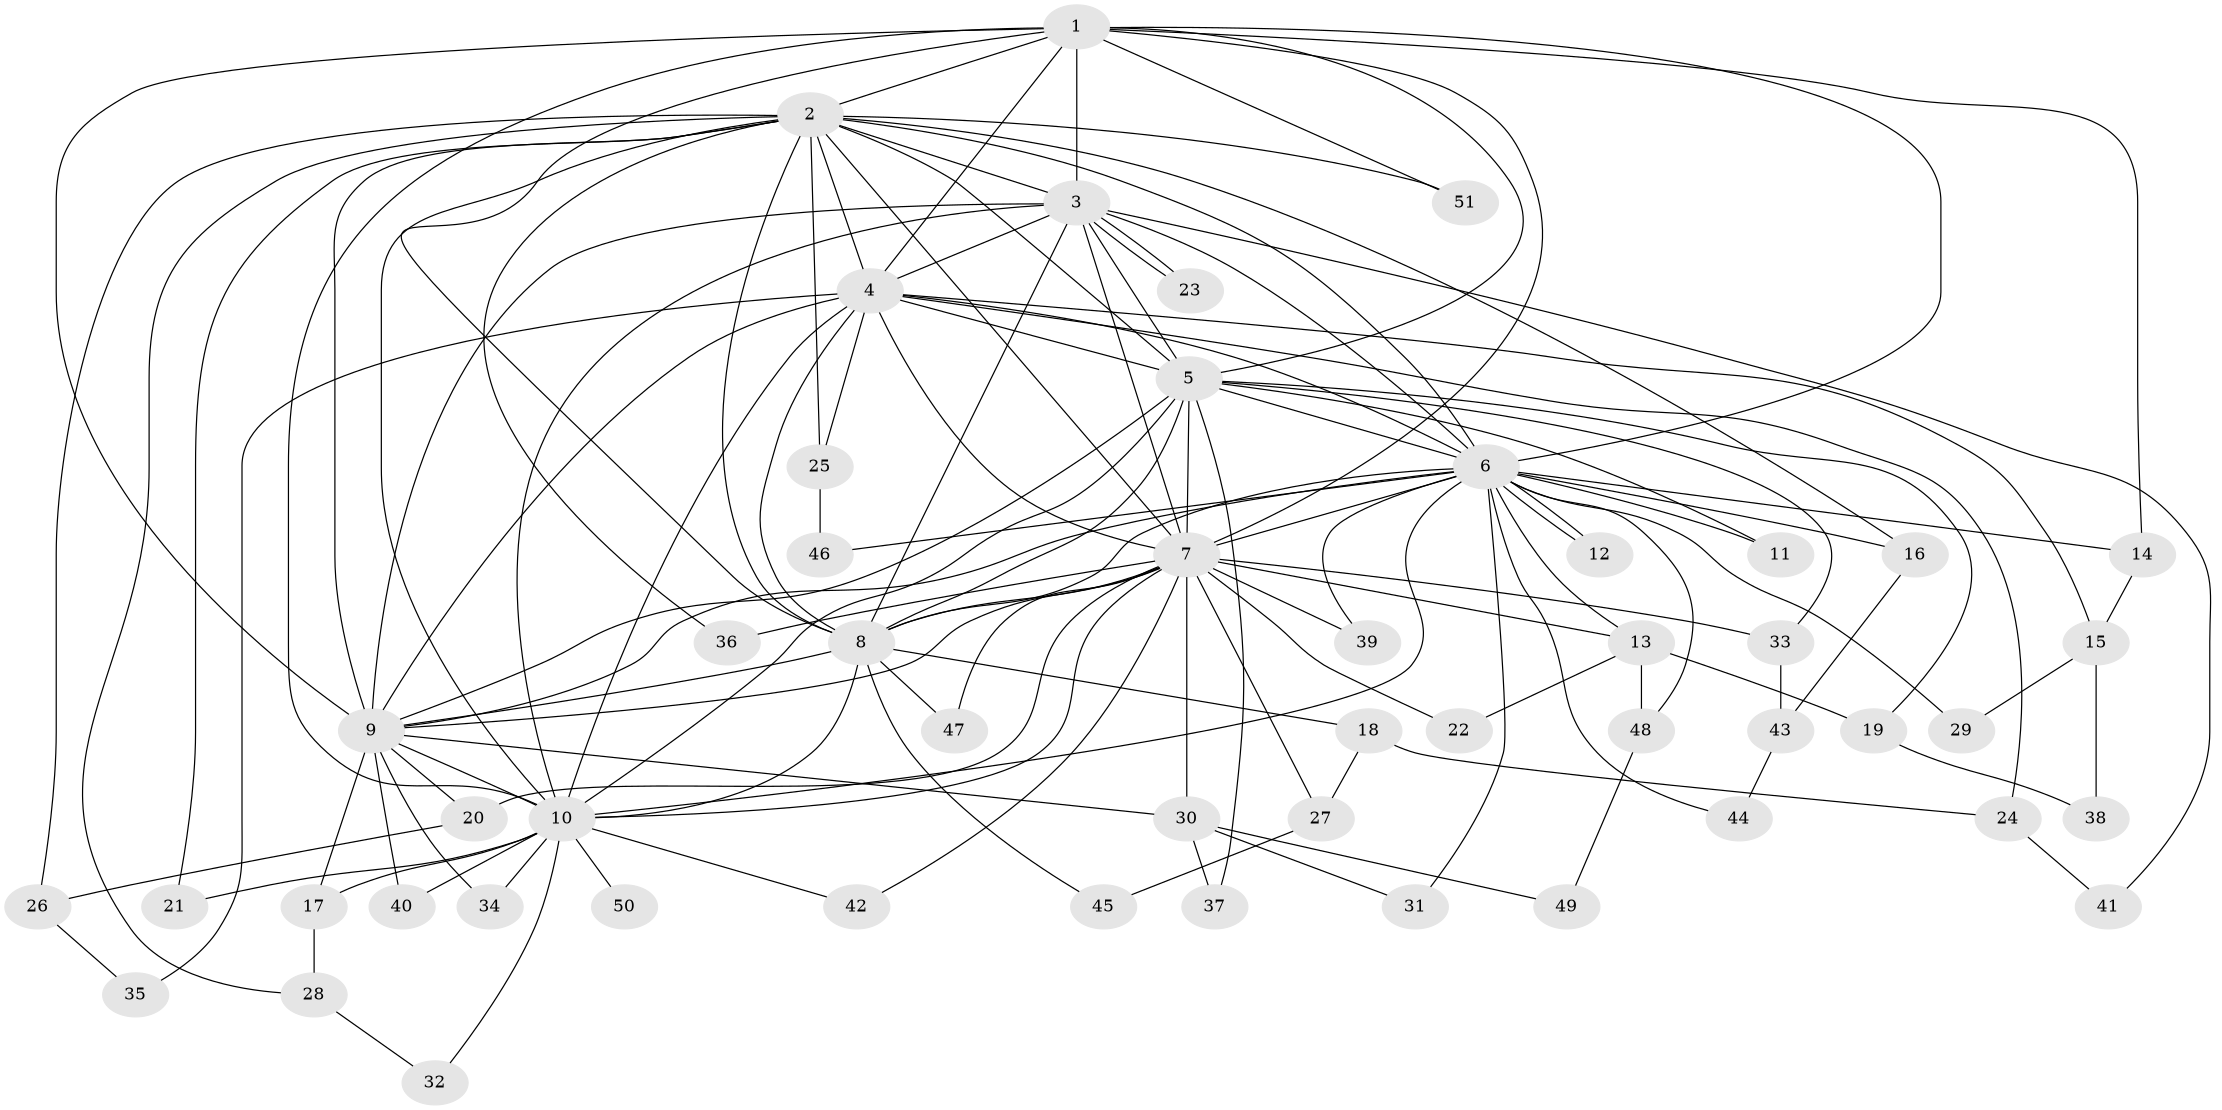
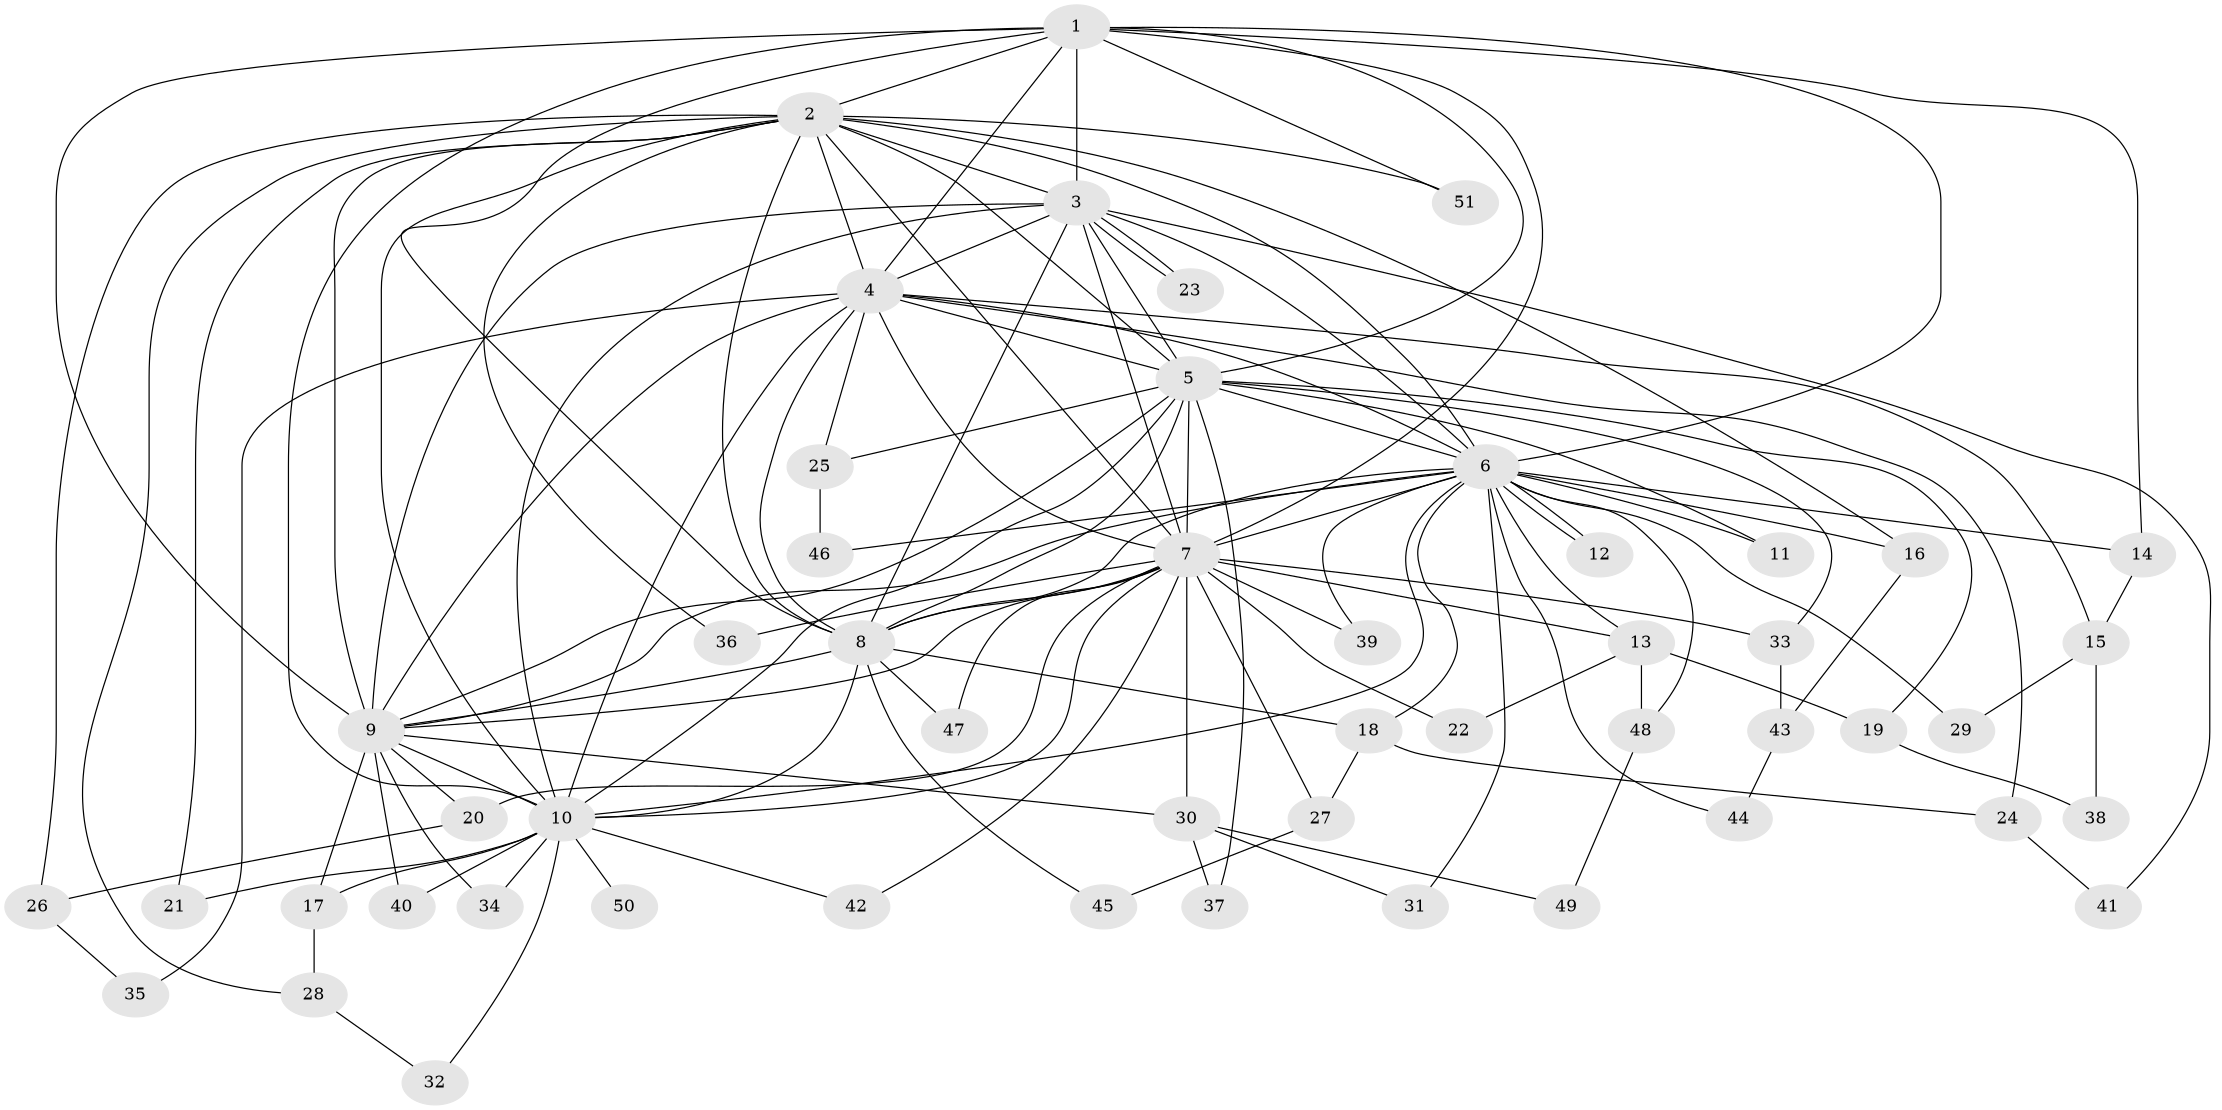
(815, 283) -> (1005, 423)
none -> (1432, 593)
